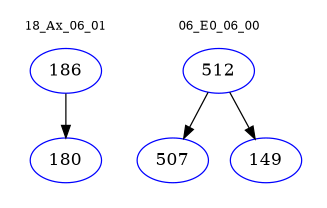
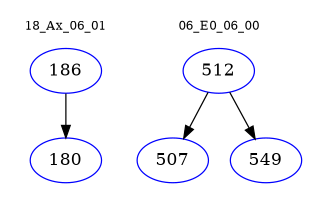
(266, 160) -> (266, 160)
